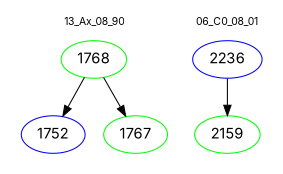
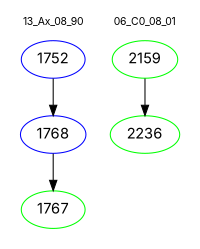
(94, 59) -> (53, 135)
(227, 59) -> (145, 135)
(76, 92) -> (53, 92)
(227, 92) -> (145, 92)
